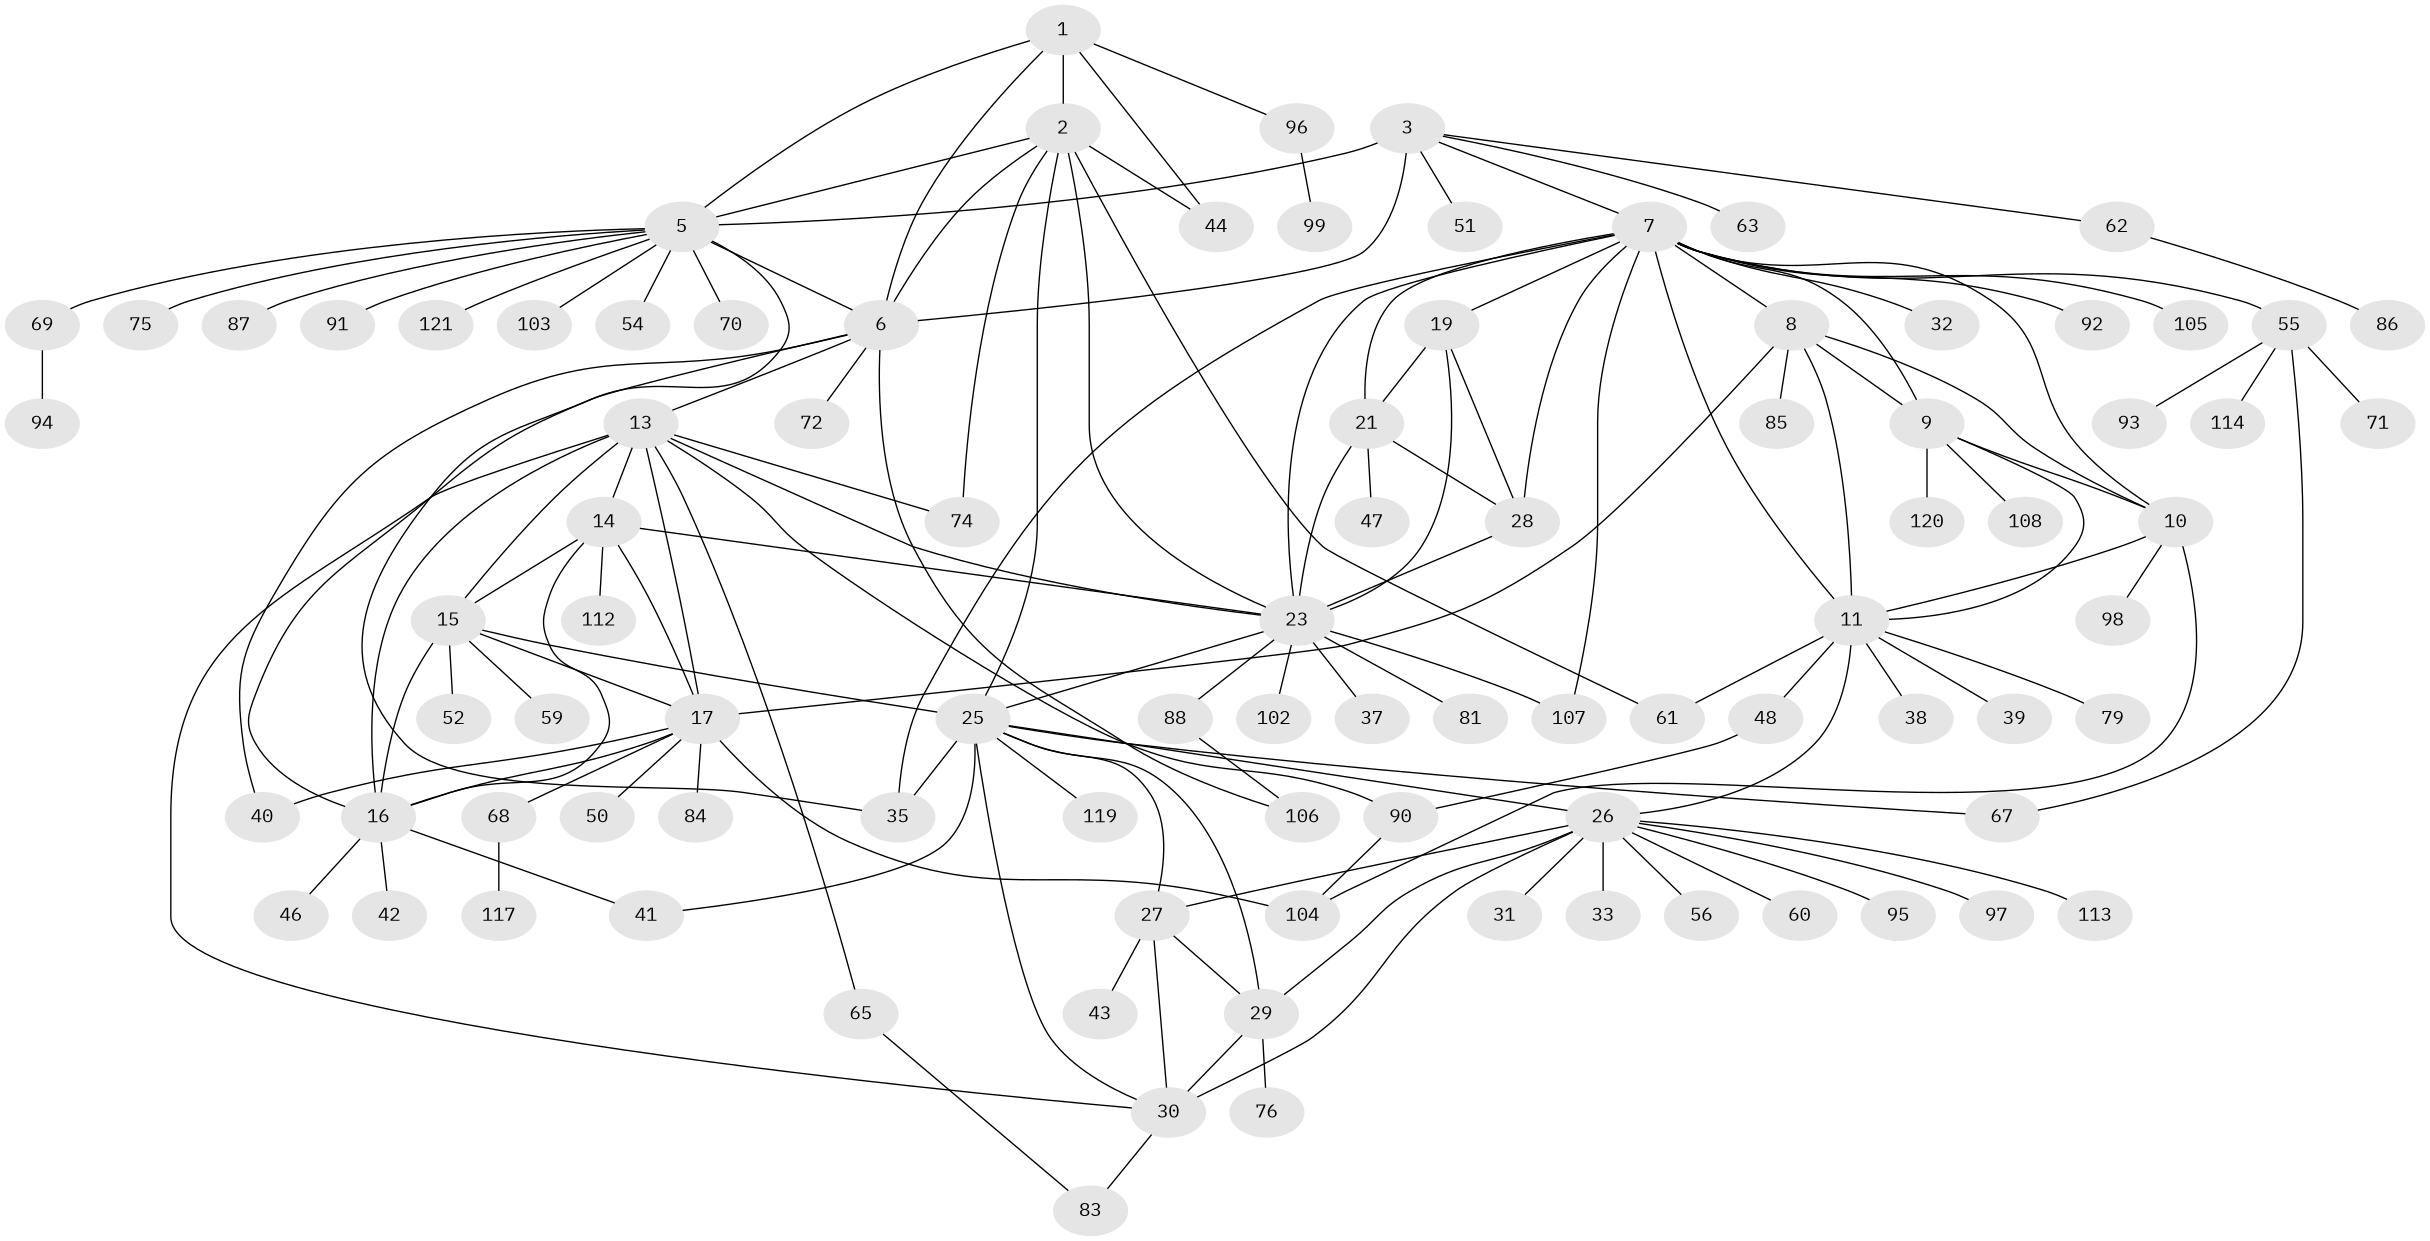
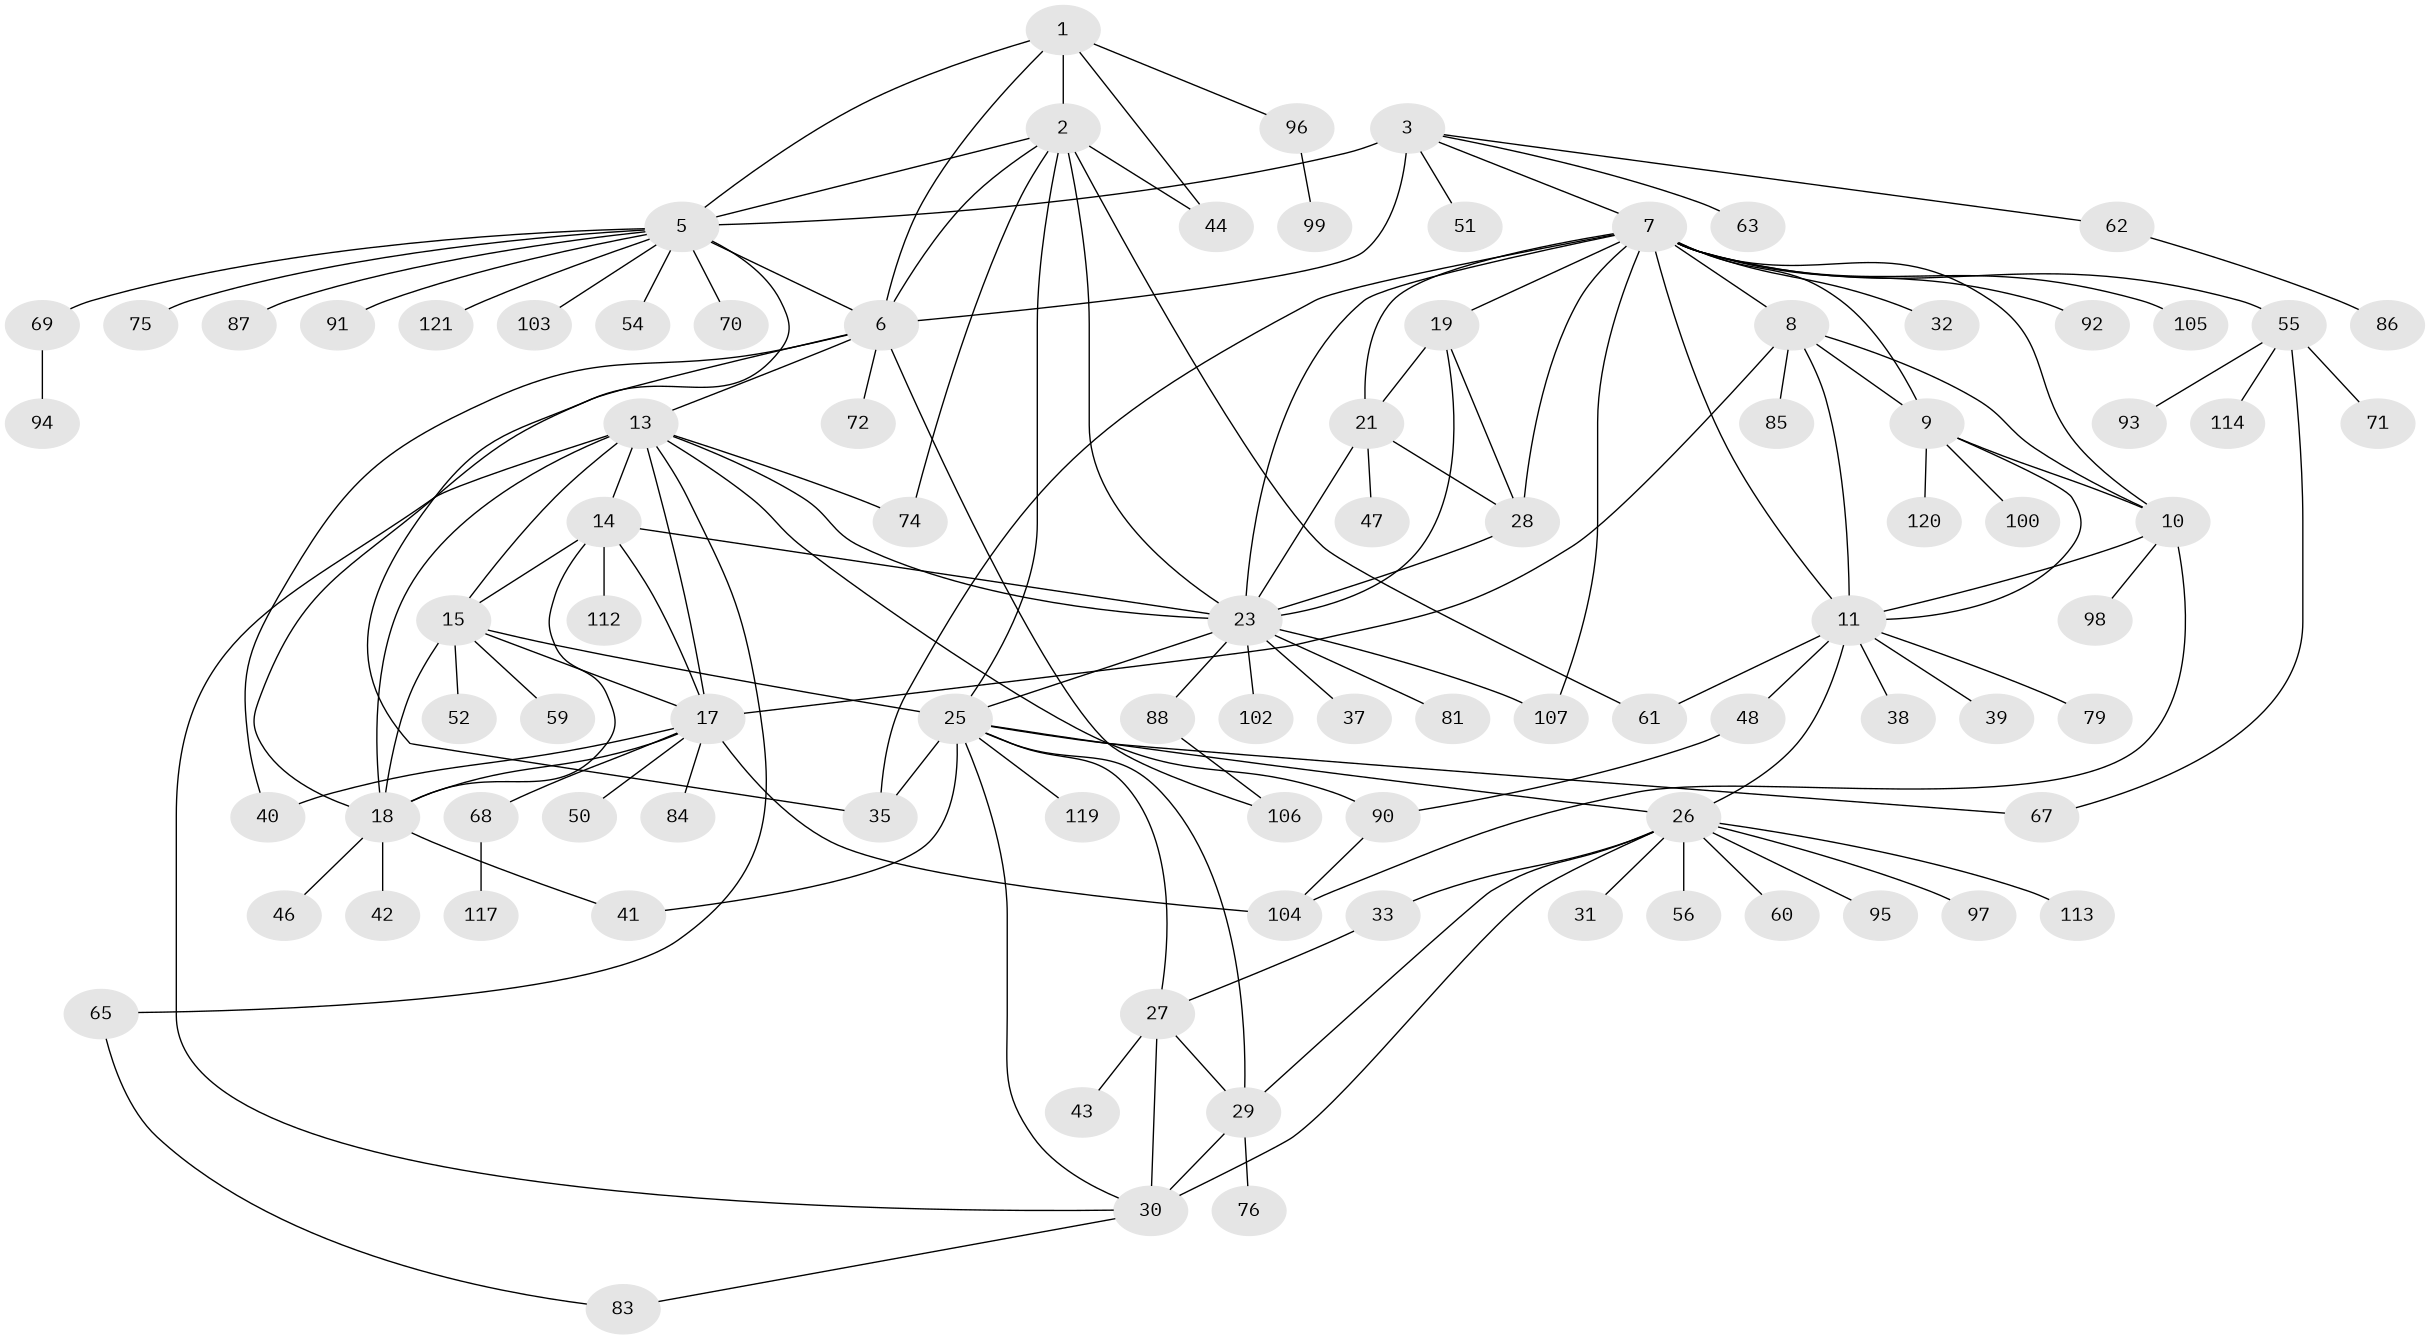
(2025, 522) -> (2023, 522)
(379, 817) -> (383, 817)
(1377, 865) -> (1272, 967)
